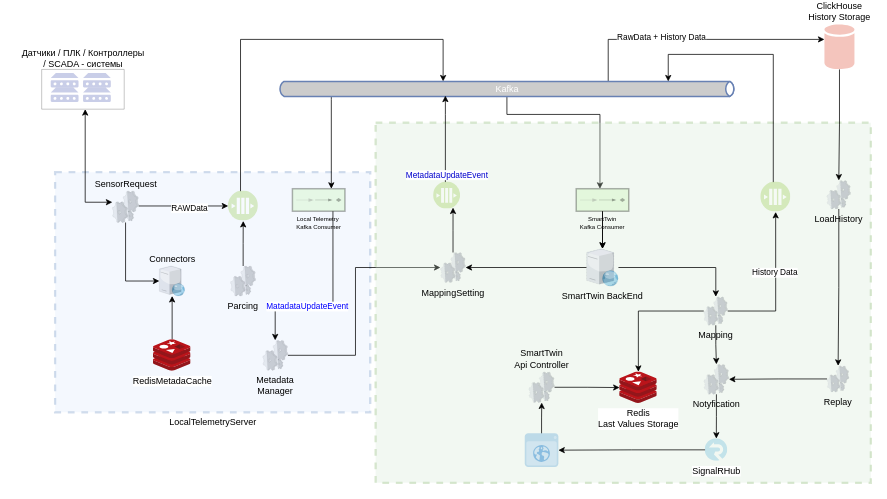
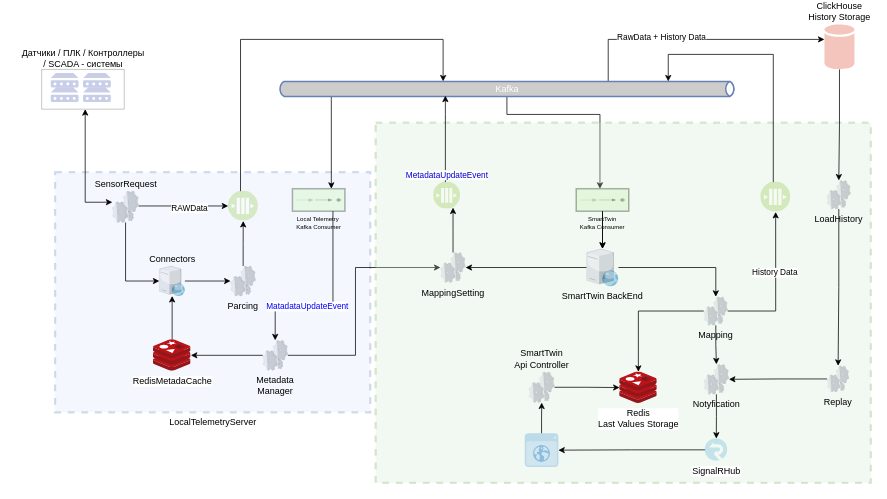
none -> (224, 281)
none -> (230, 355)
